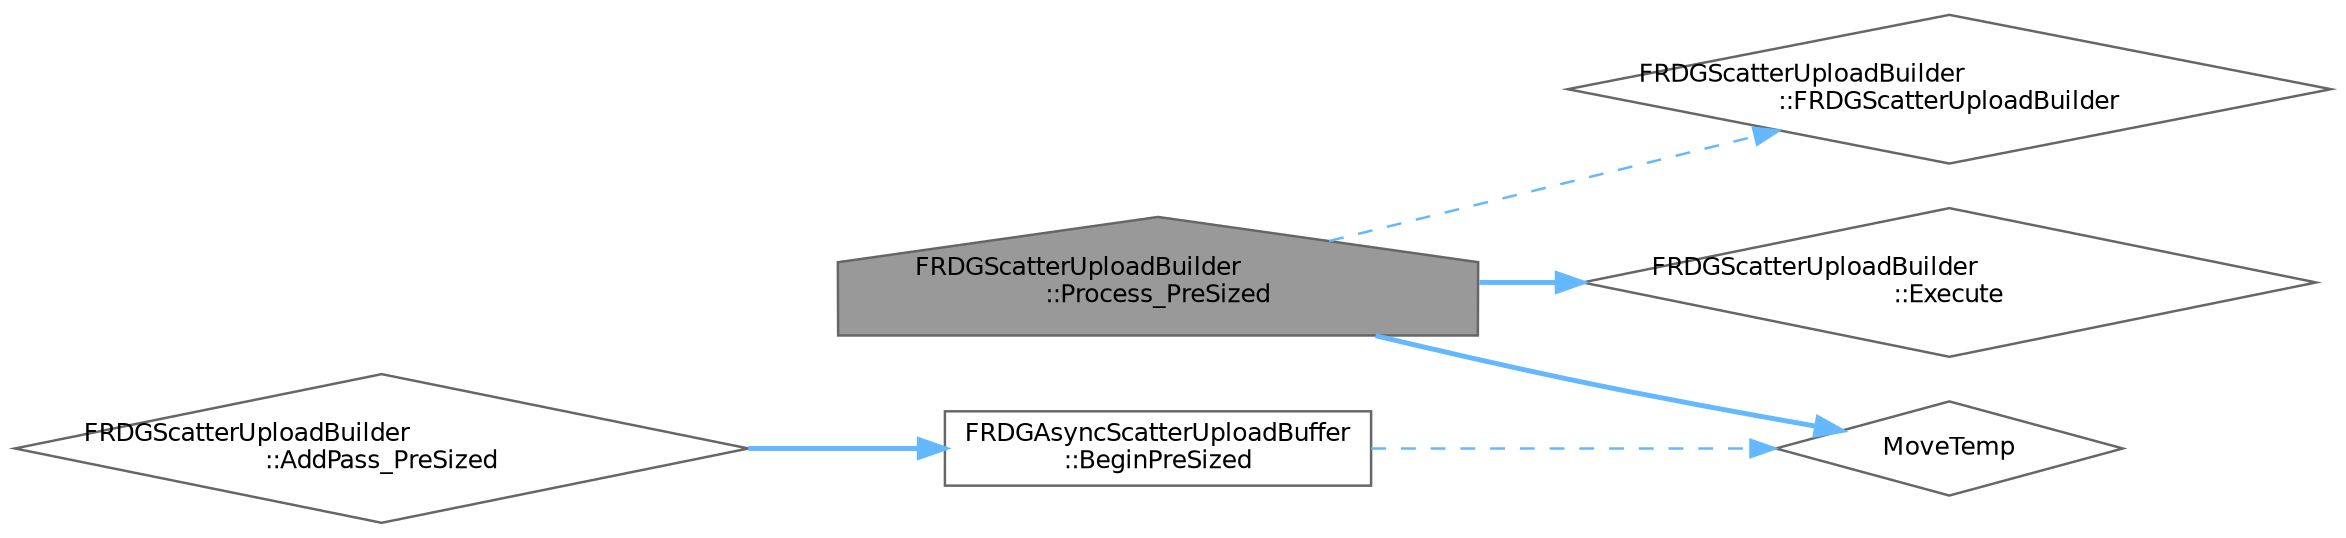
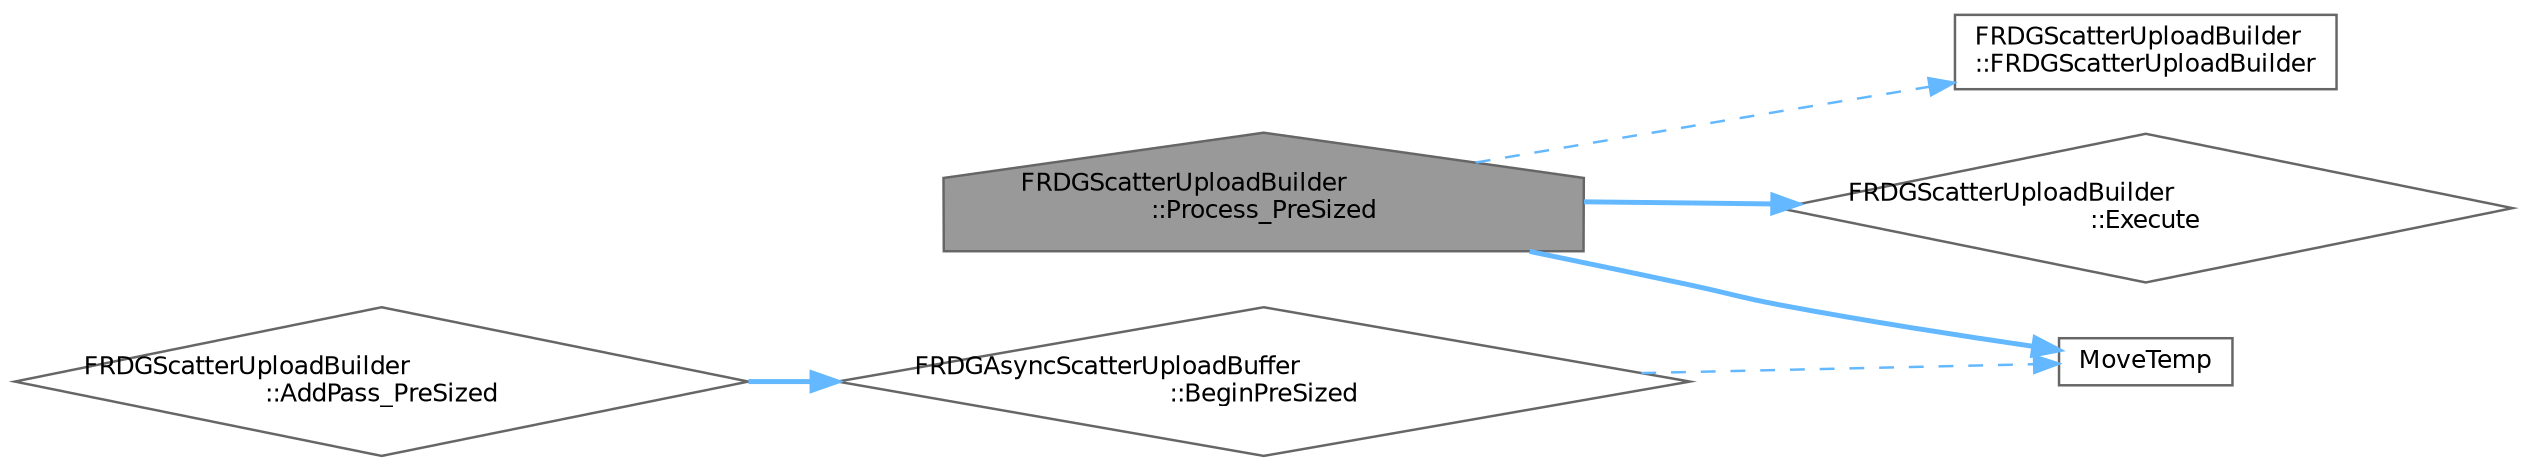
(1949, 89) -> (2146, 52)
(1158, 448) -> (1264, 382)
(1949, 448) -> (2146, 362)
